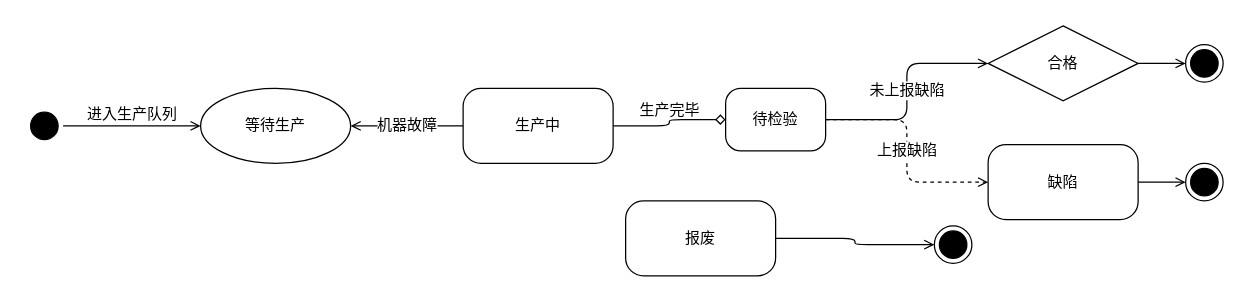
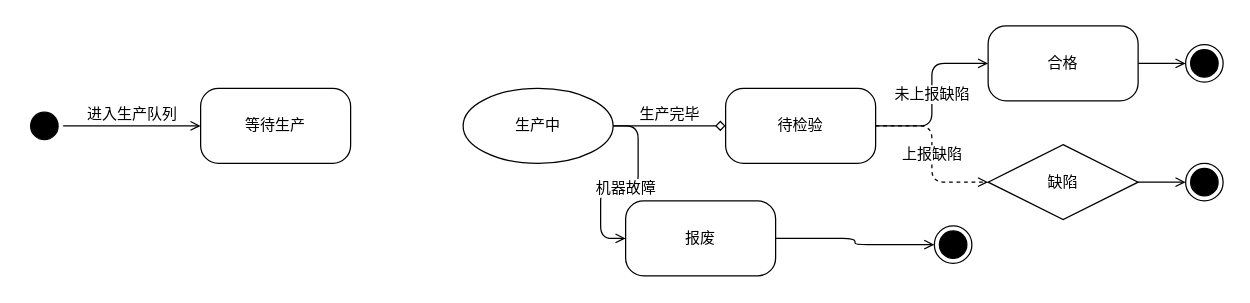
(1063, 63) -> (1063, 63)
(776, 119) -> (801, 126)
(276, 126) -> (276, 126)
(409, 126) -> (617, 188)
(538, 126) -> (538, 126)
(1063, 182) -> (1063, 182)
